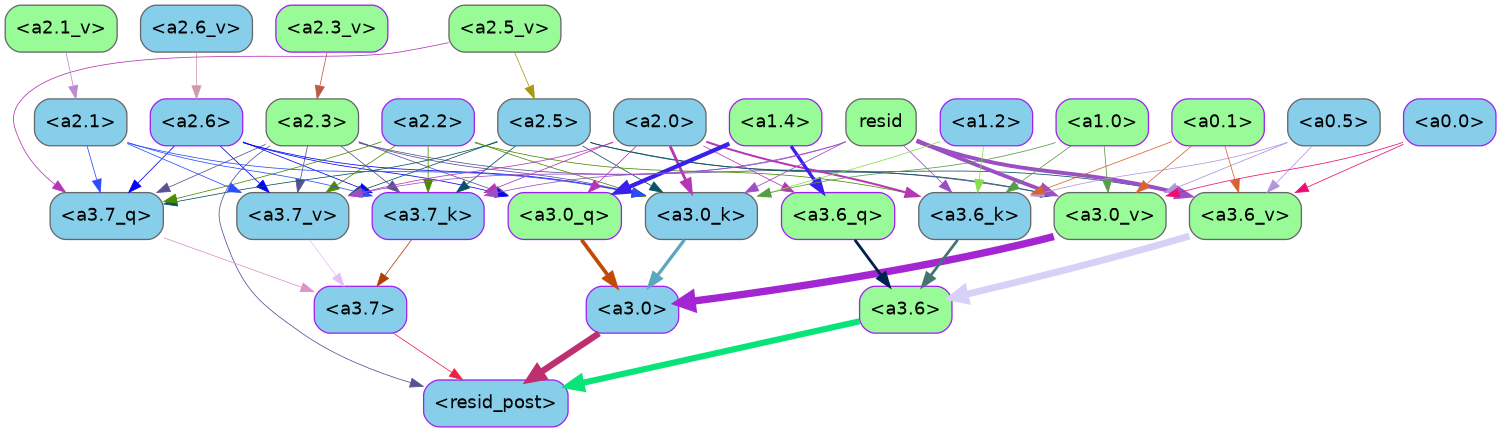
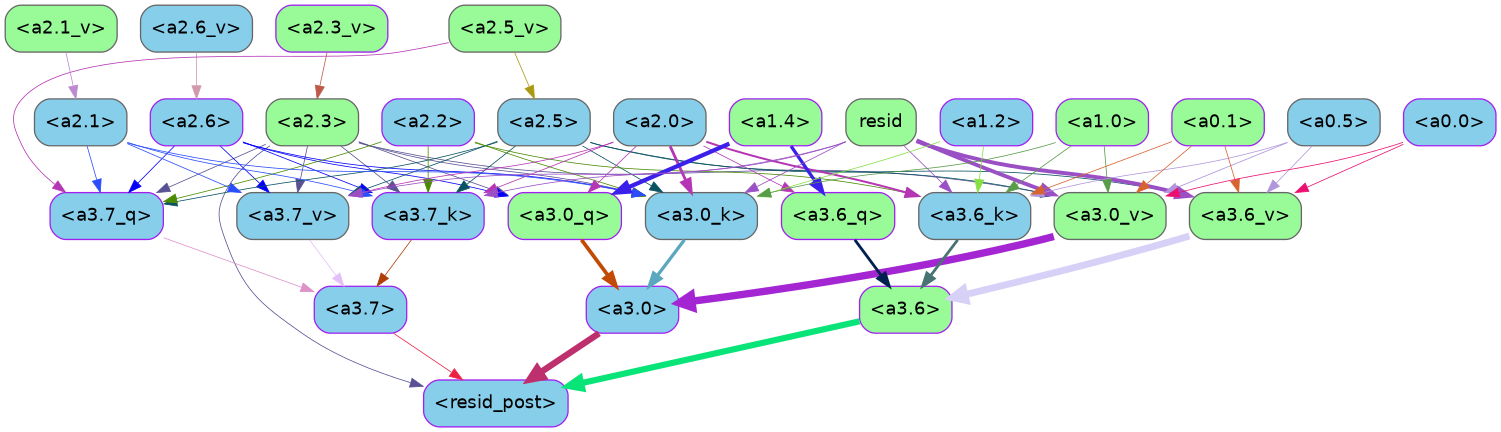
(376, 159) -> none
(107, 216) -> (107, 216)
